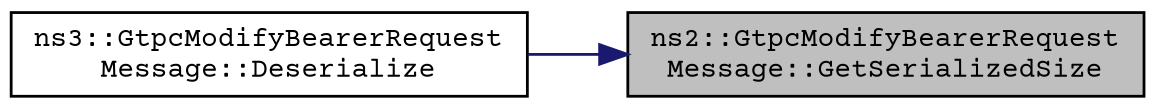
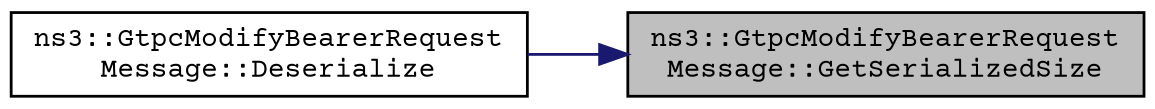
(886, 54) -> (886, 54)
